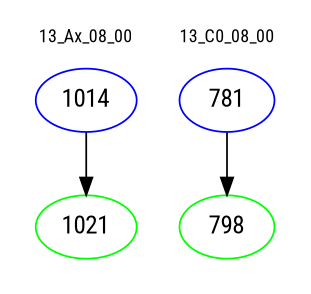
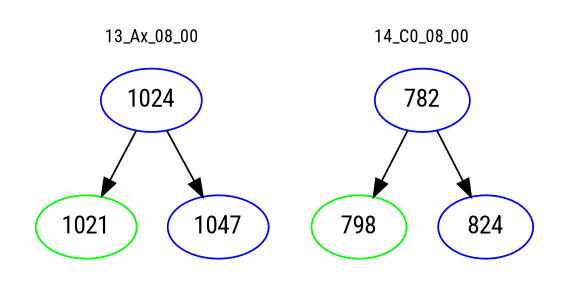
(228, 38) -> (422, 38)
(86, 100) -> (151, 100)
(227, 100) -> (422, 100)
none -> (218, 227)
none -> (486, 227)
